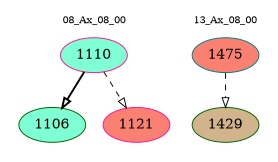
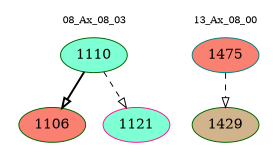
(94, 21) -> (94, 21)
(94, 55) -> (94, 55)
(52, 125) -> (52, 125)
(136, 125) -> (136, 125)
